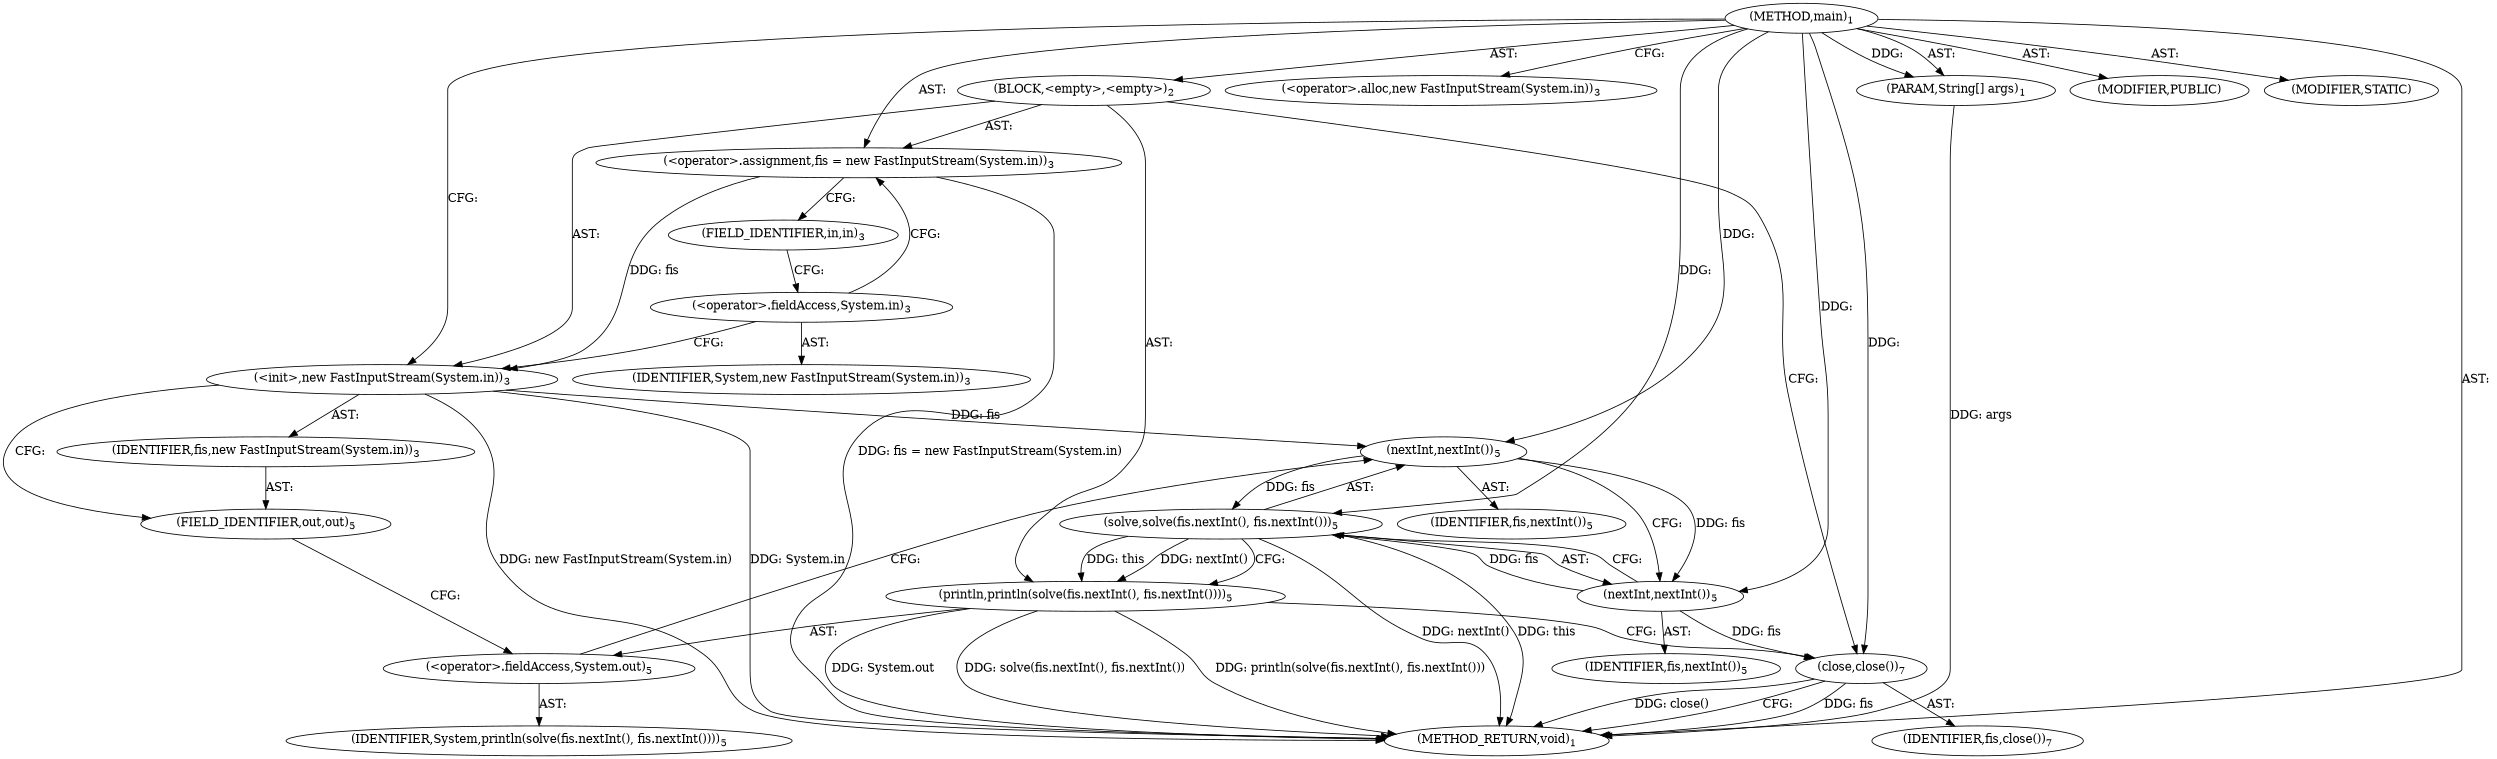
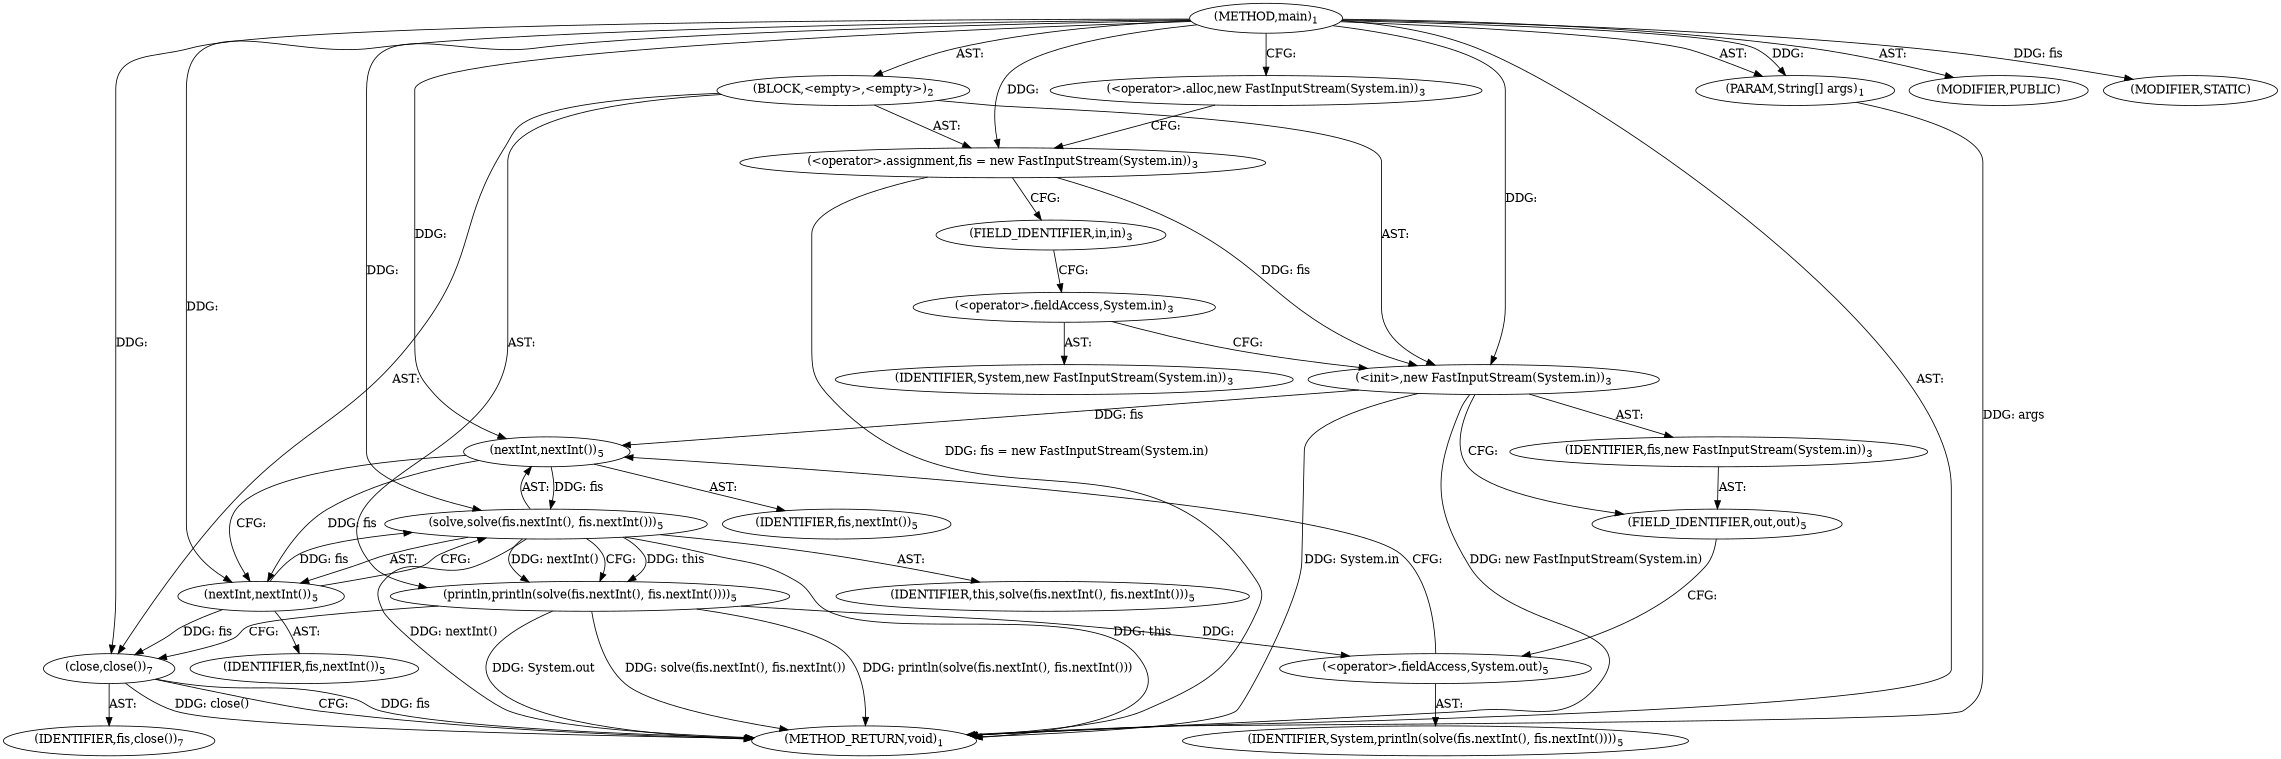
(2167, 54) -> (2039, 54)
(934, 91) -> (1025, 91)
(465, 199) -> (1523, 199)
(906, 249) -> (1139, 125)
(1805, 380) -> (408, 380)
none -> (1043, 596)
(826, 632) -> (1220, 632)
